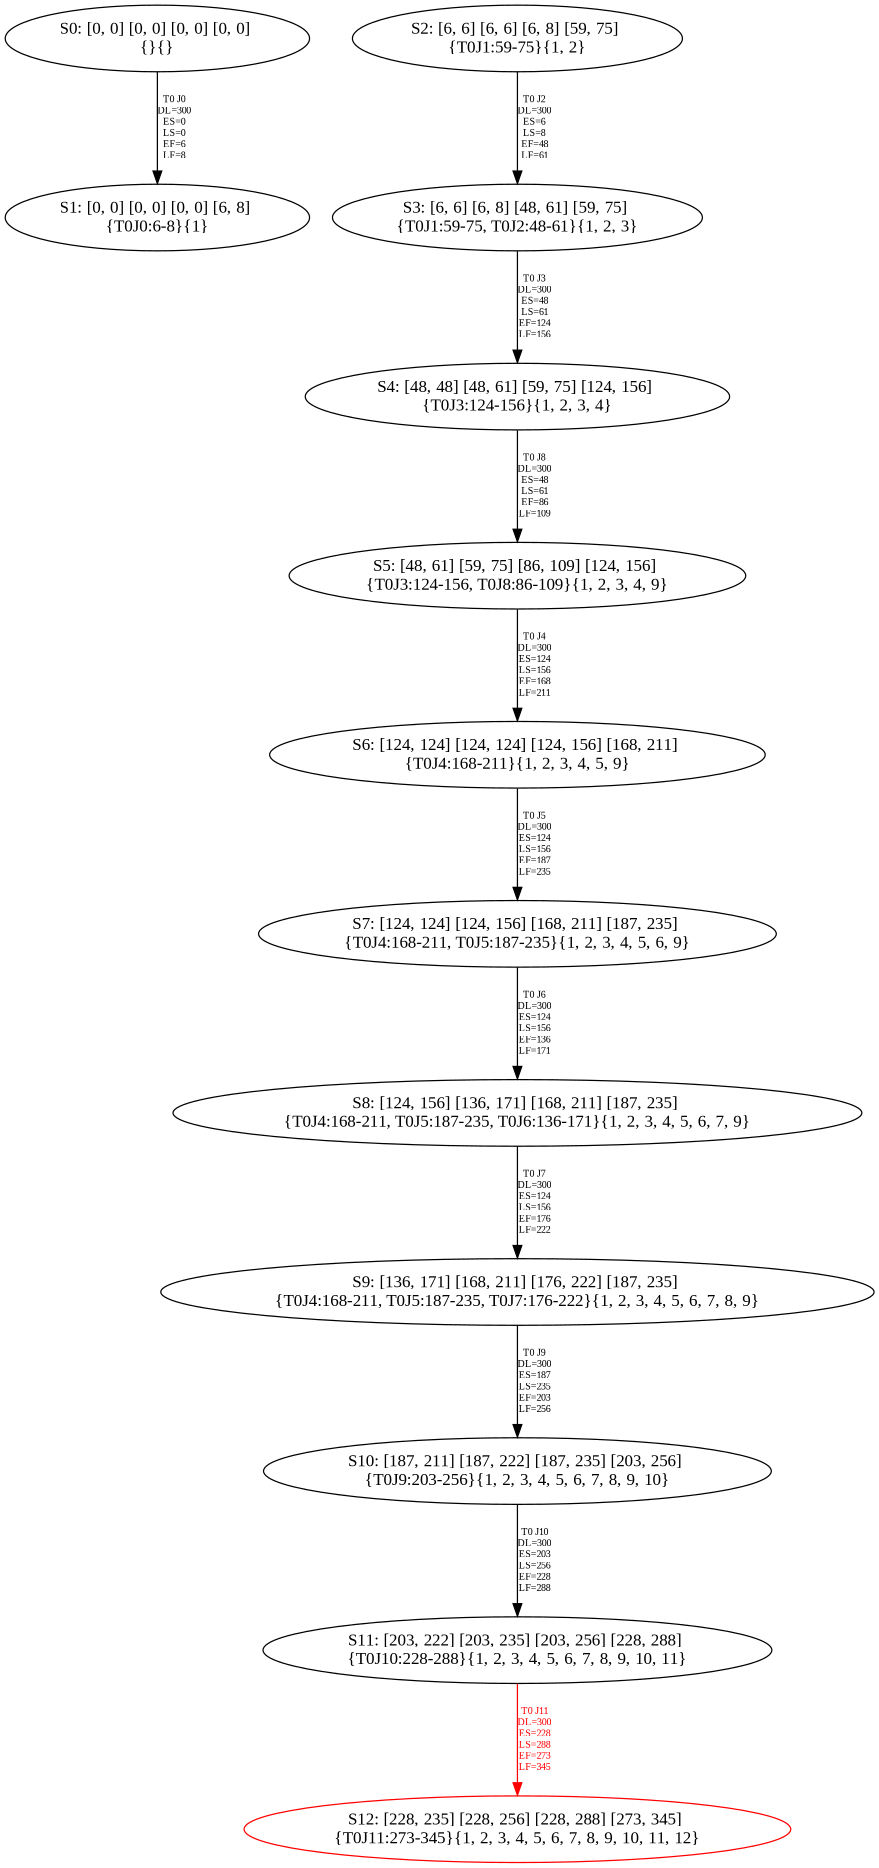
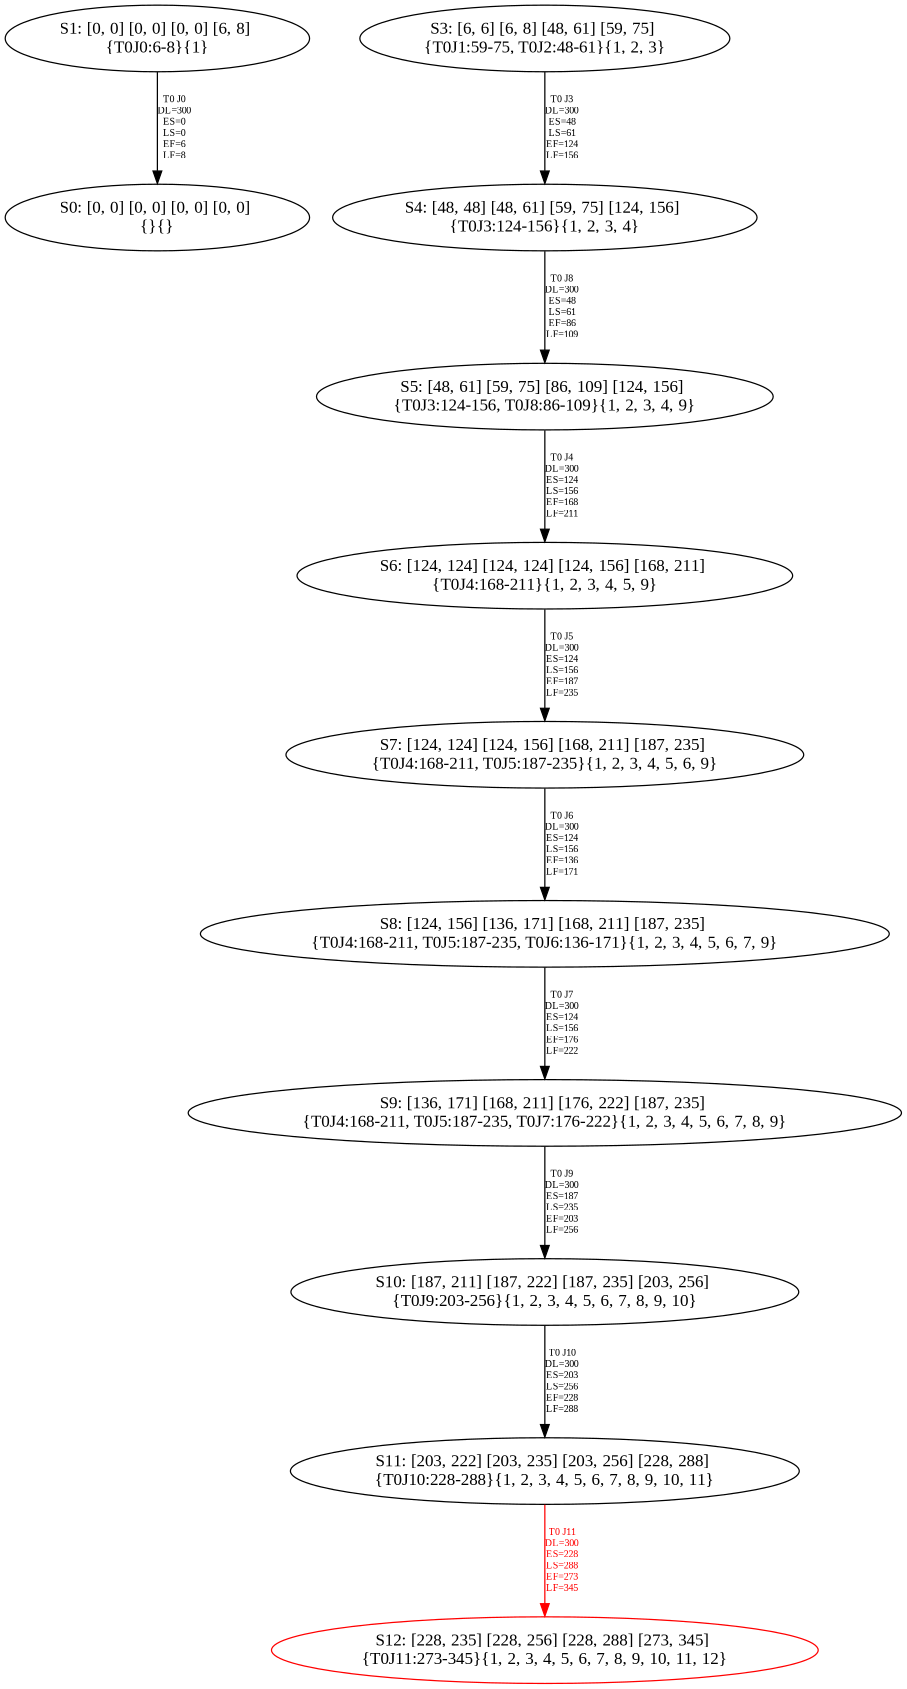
(517, 38) -> none
(157, 121) -> (157, 122)
